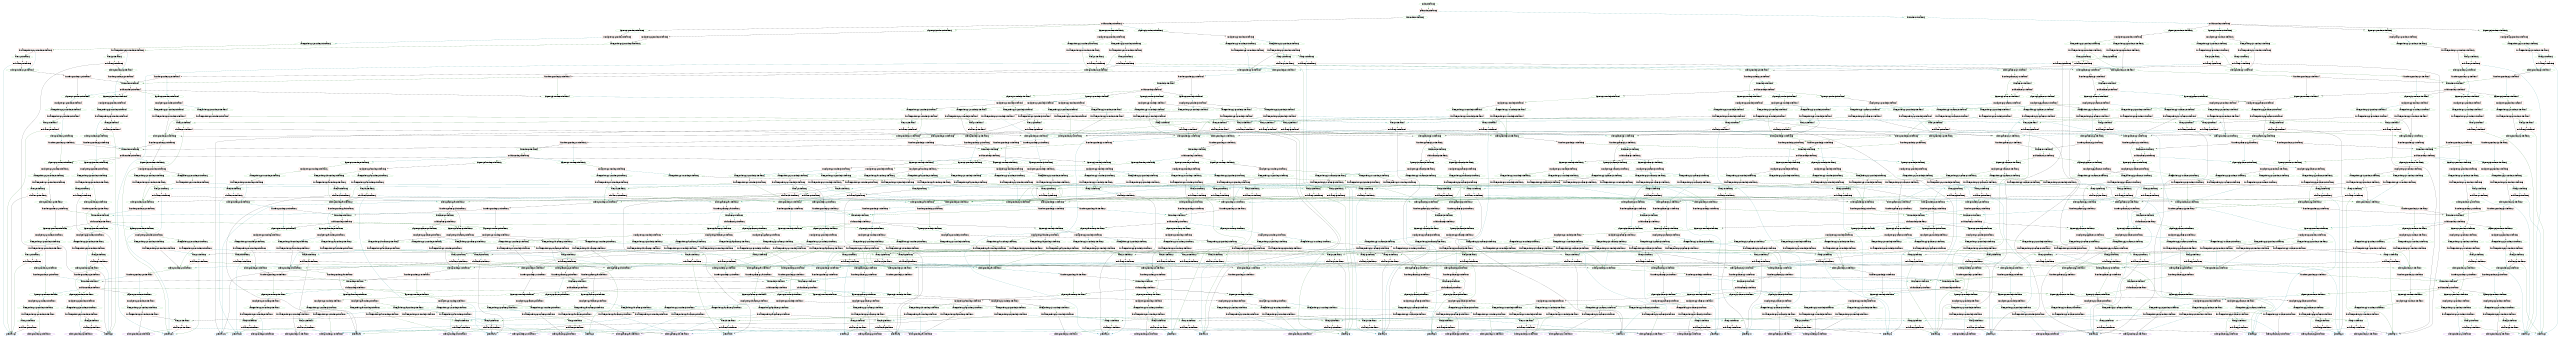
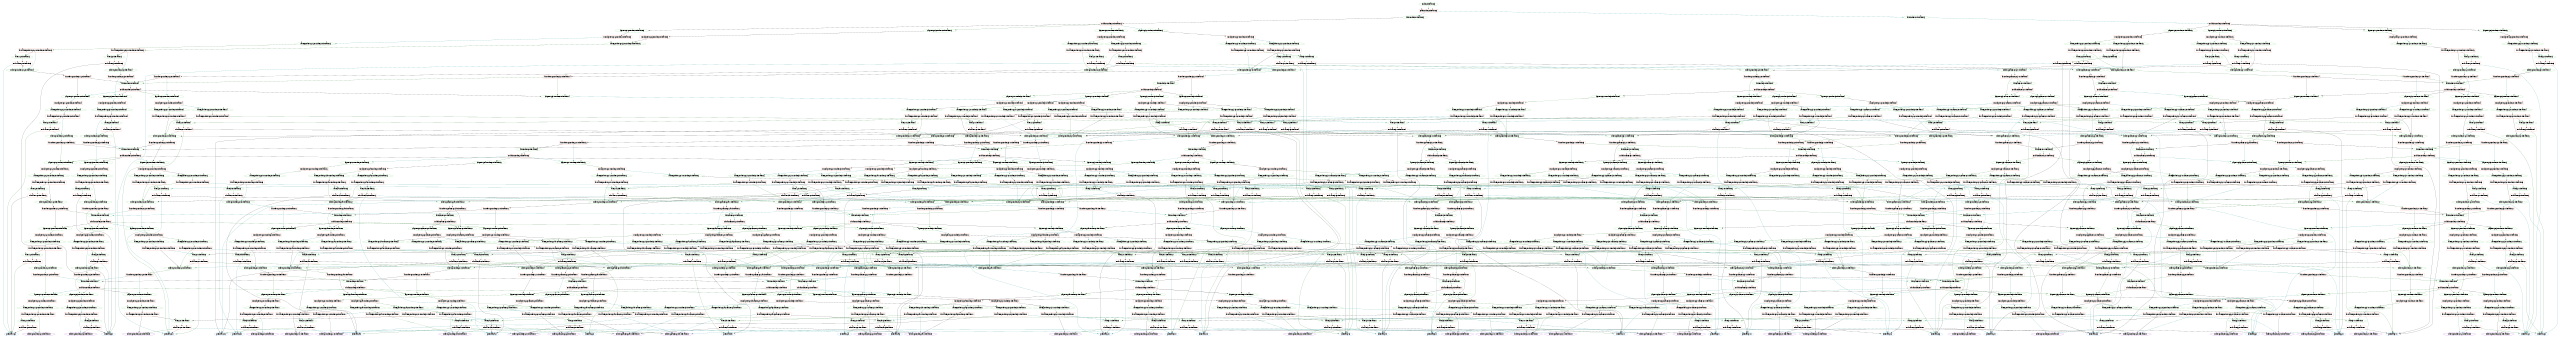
(22, 66) -> (23, 67)
(2509, 103) -> (2509, 103)
none -> (2463, 136)
